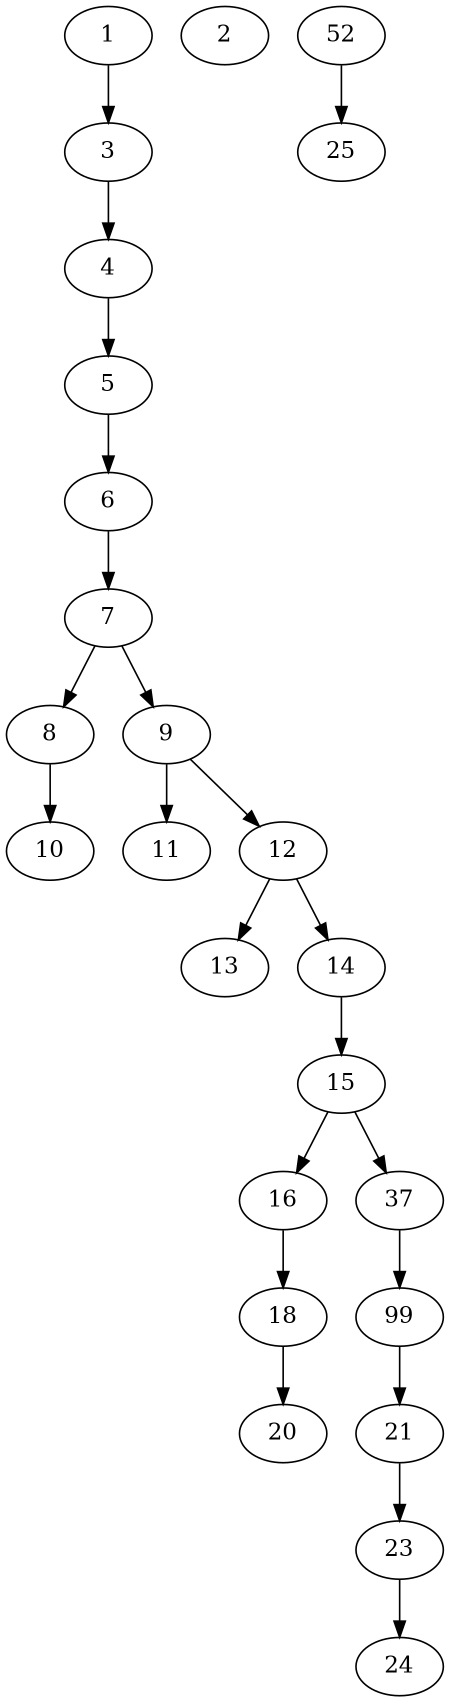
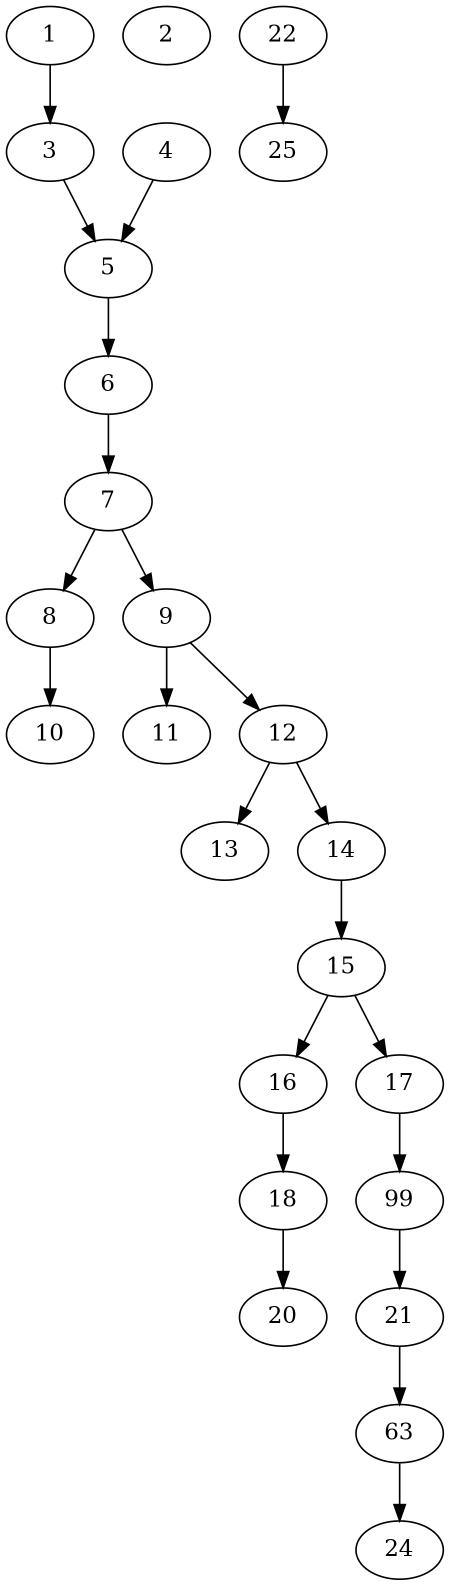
(341, 36) -> (283, 36)
(108, 202) -> (76, 203)
(400, 1201) -> (400, 1084)
(400, 1550) -> (400, 1434)
